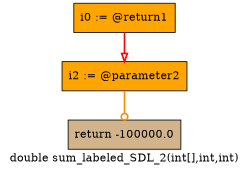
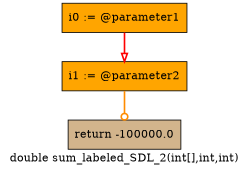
(125, 18) -> (125, 18)
(125, 76) -> (125, 76)
